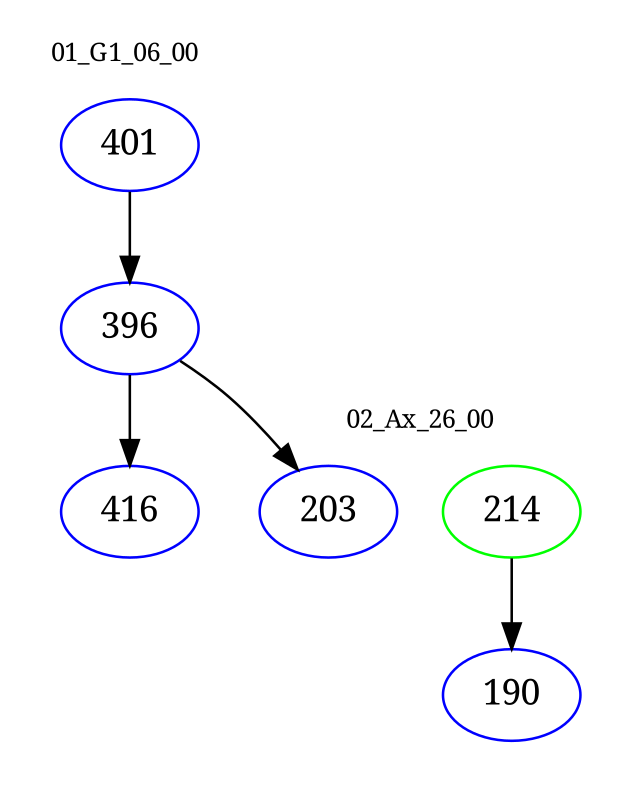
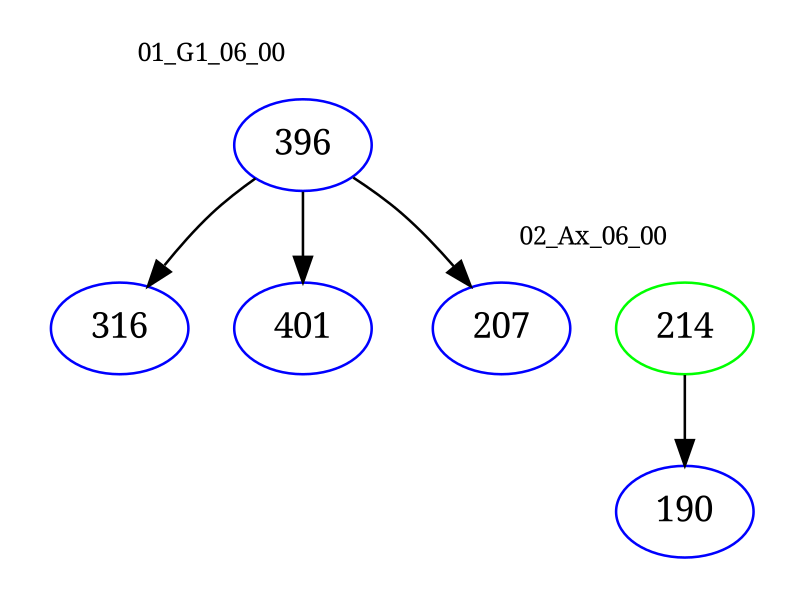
(130, 224) -> (303, 224)
(420, 421) -> (593, 238)
(130, 512) -> (120, 328)
(328, 512) -> (502, 328)
